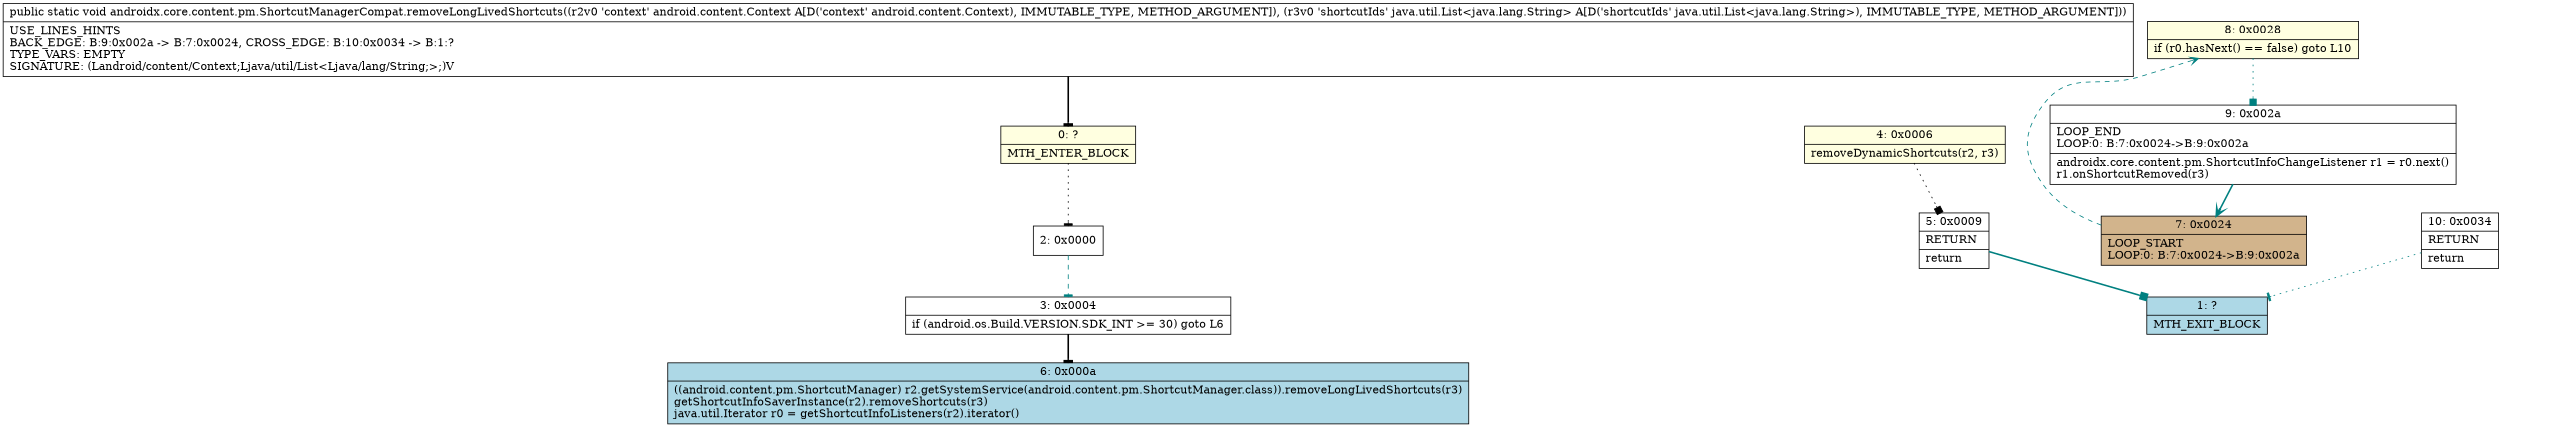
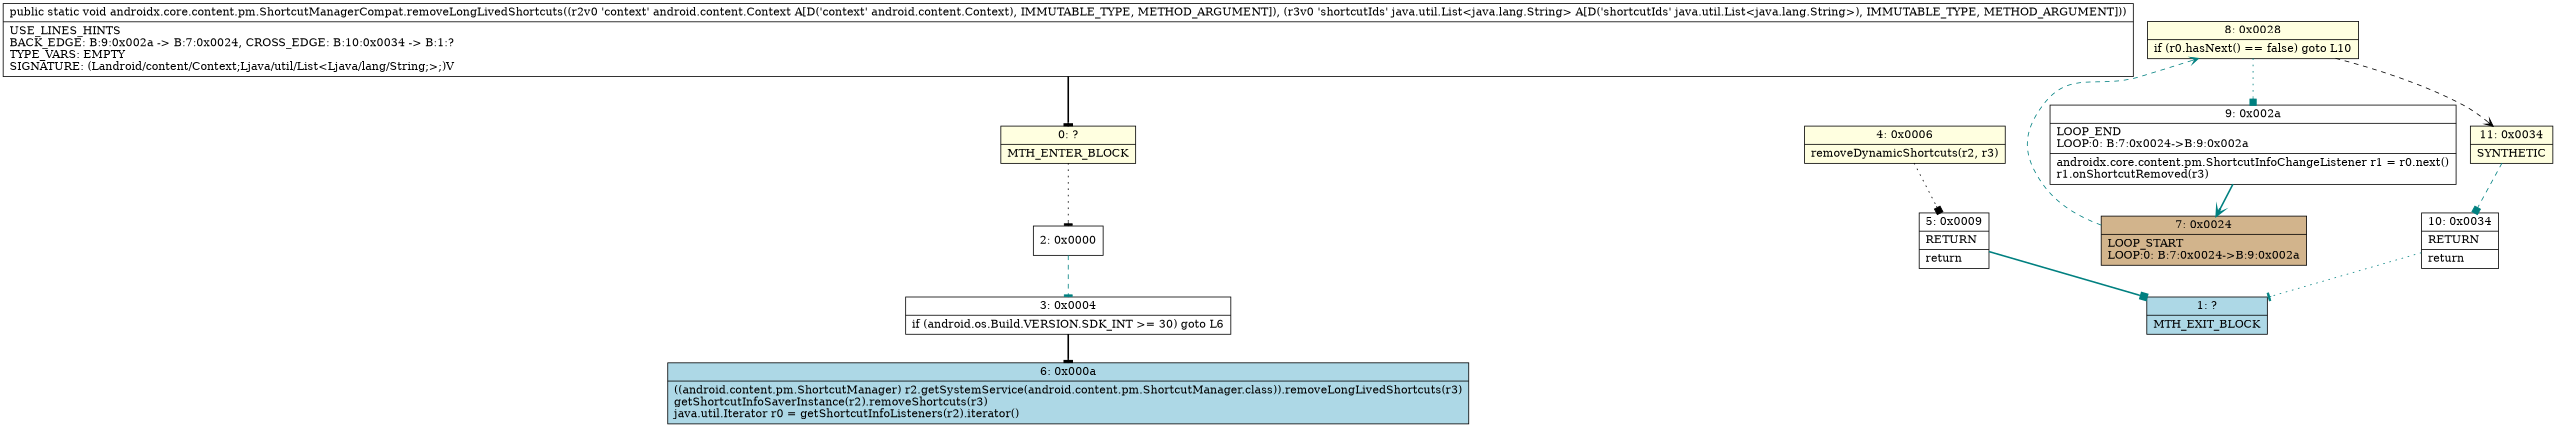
none -> (2512, 145)
